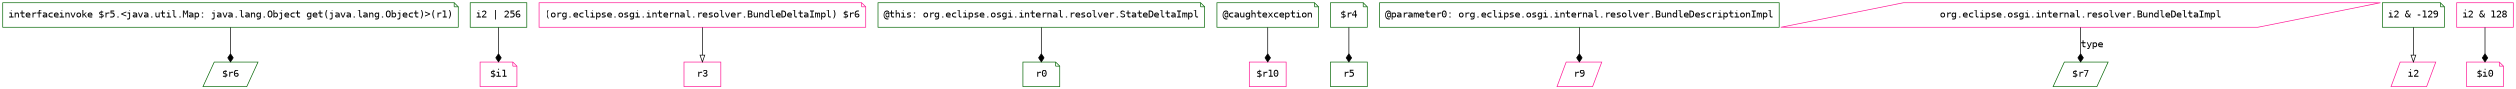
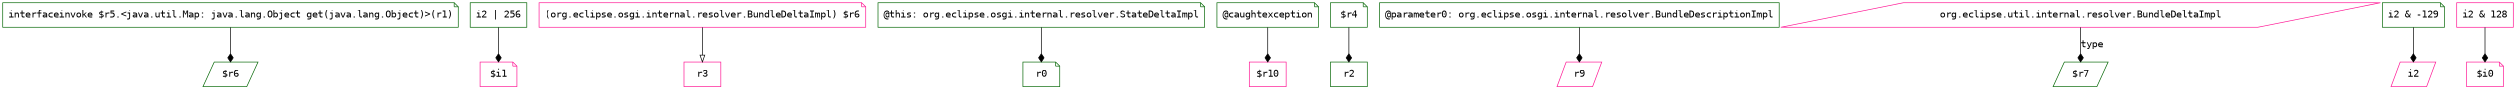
(2081, 15) -> (2081, 15)
(2413, 41) -> (2413, 41)
(1349, 74) -> (1349, 74)
